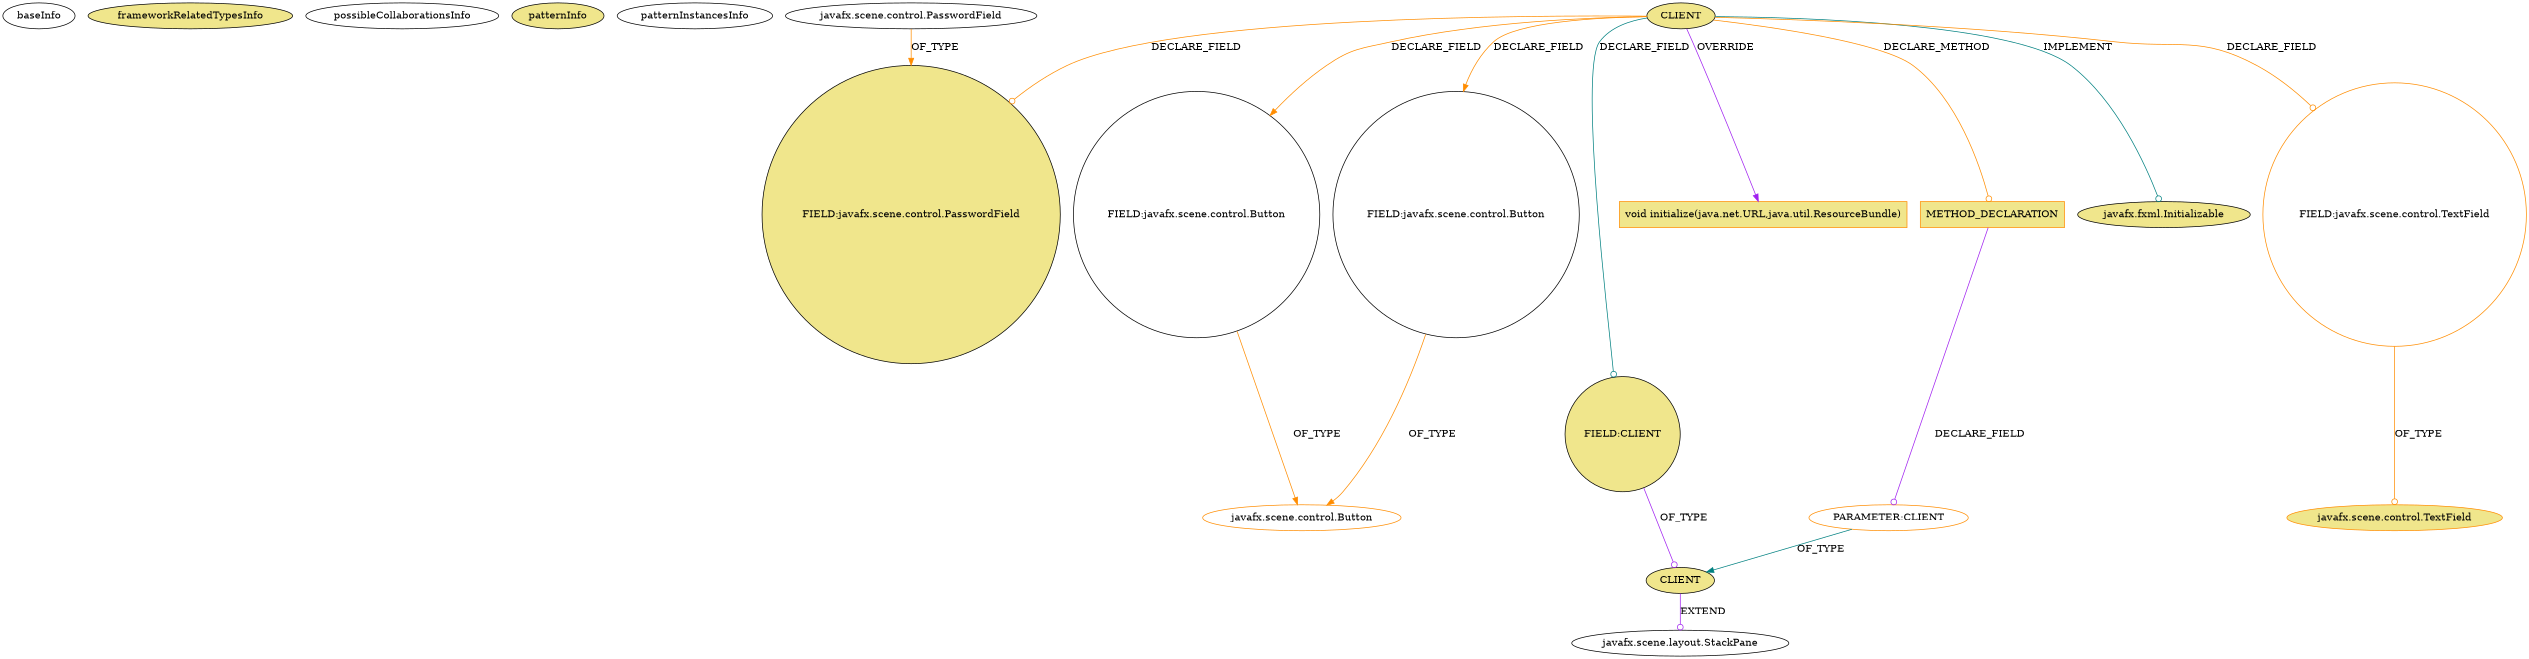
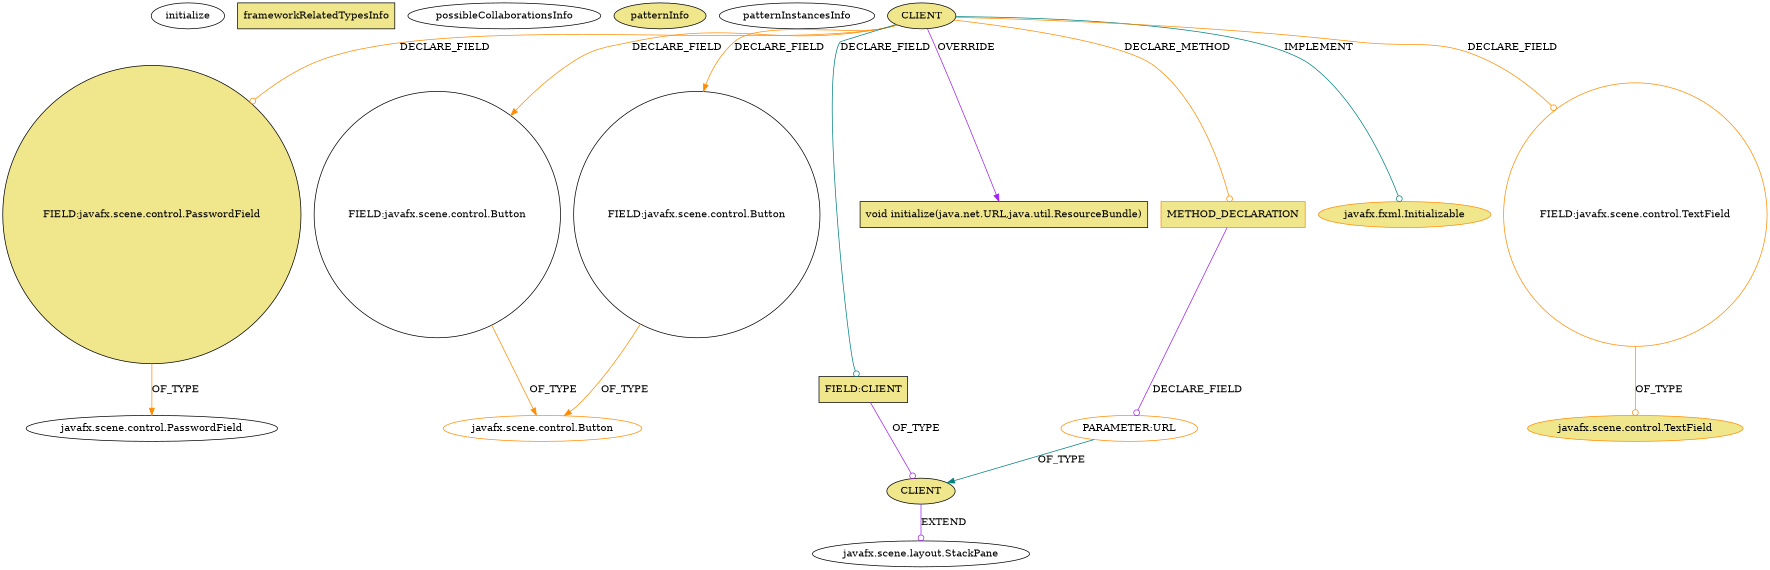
(39, 16) -> (188, 16)
(190, 16) -> (316, 16)
(911, 43) -> (152, 386)
(1763, 215) -> (1004, 215)
(2164, 215) -> (1405, 215)
(1623, 434) -> (863, 390)
(1889, 518) -> (1129, 428)
